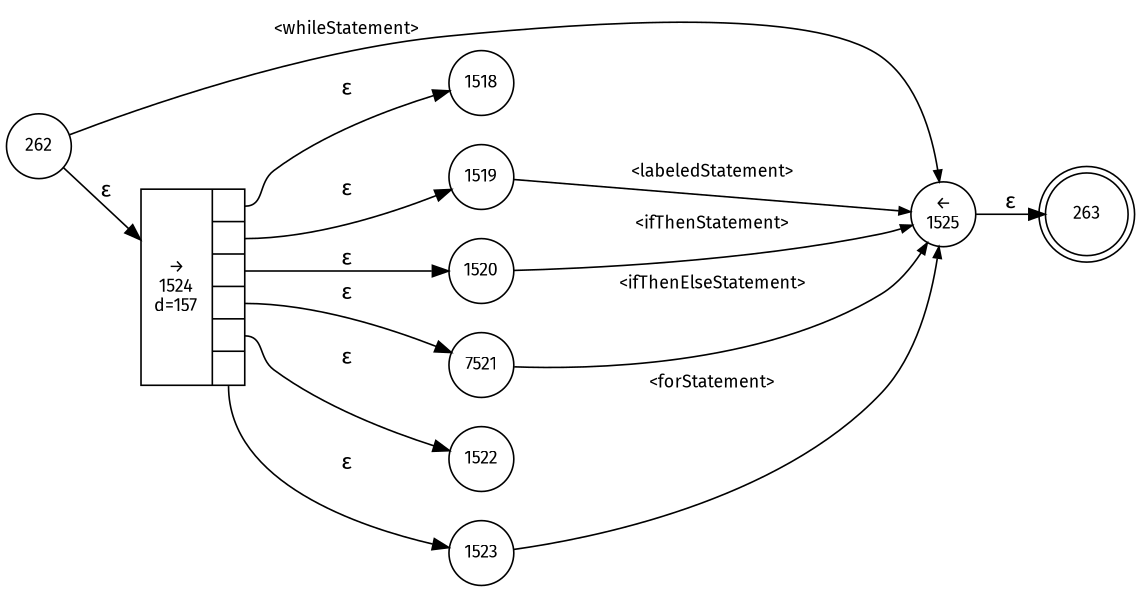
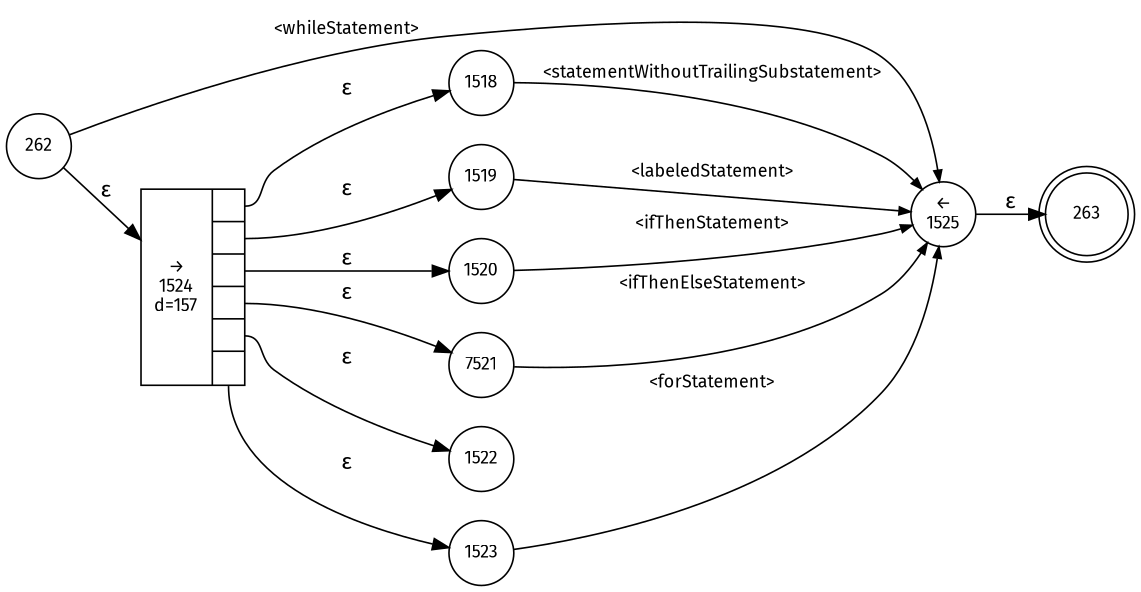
none -> (722, 103)
